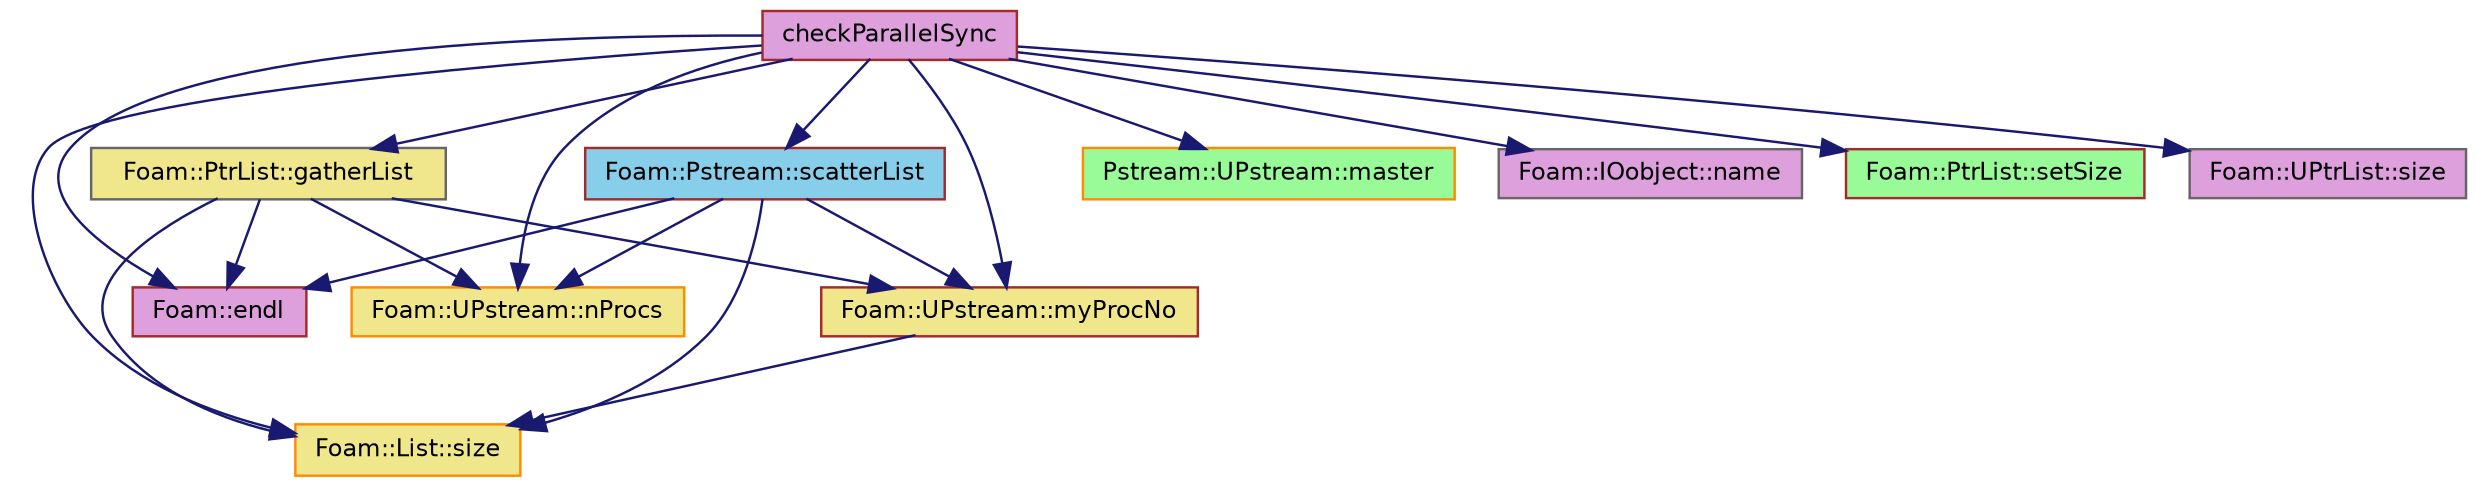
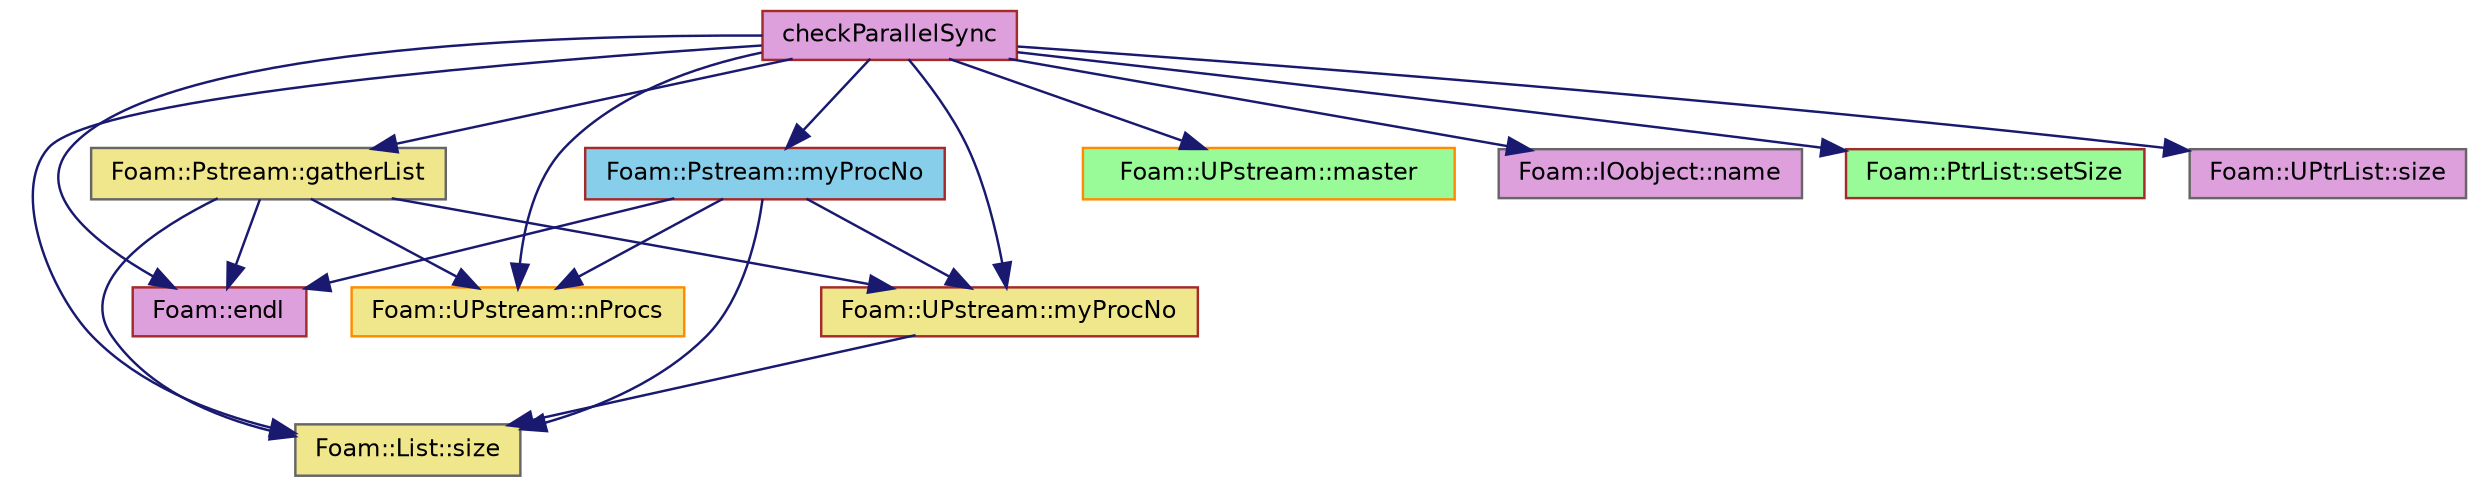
(268, 174) -> (268, 174)
(765, 174) -> (765, 174)
(1269, 174) -> (1269, 174)
(408, 450) -> (408, 450)
